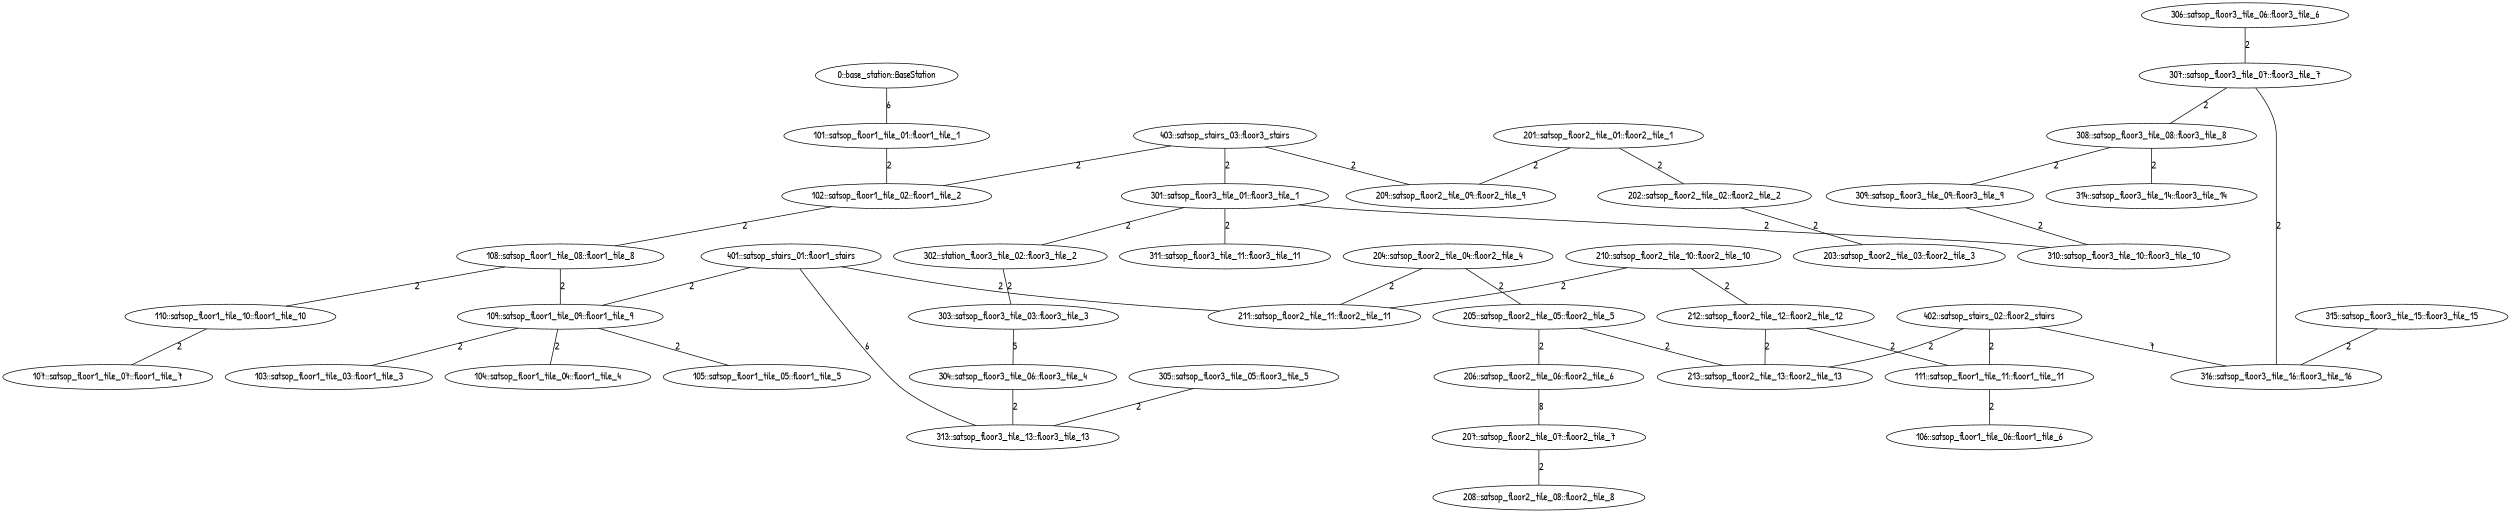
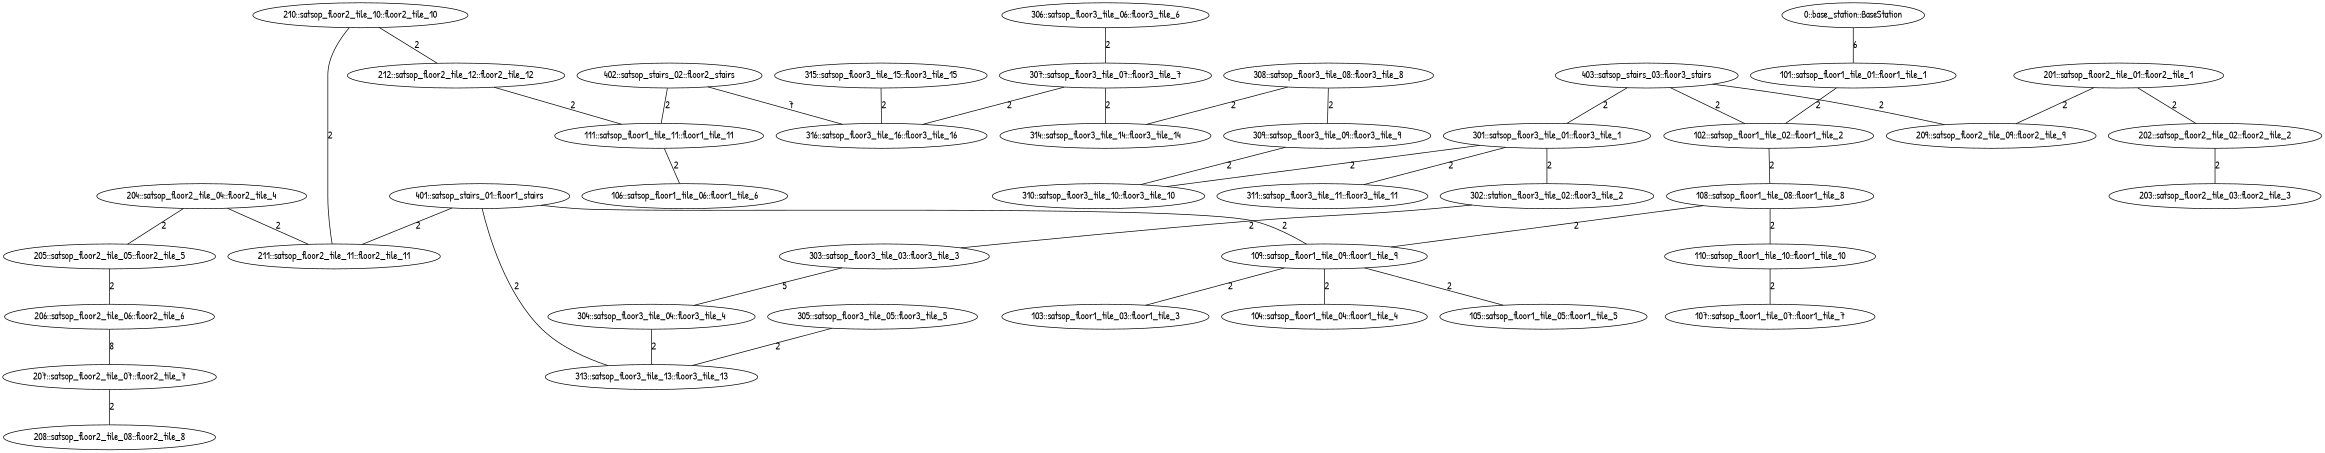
(2198, 106) -> (1105, 106)
(867, 347) -> (517, 287)
(1013, 377) -> (651, 317)
(1765, 377) -> none
